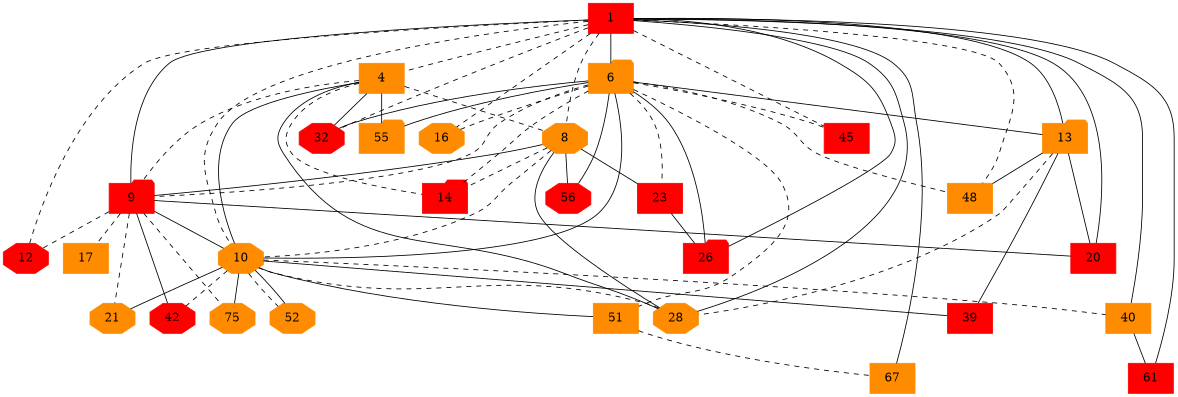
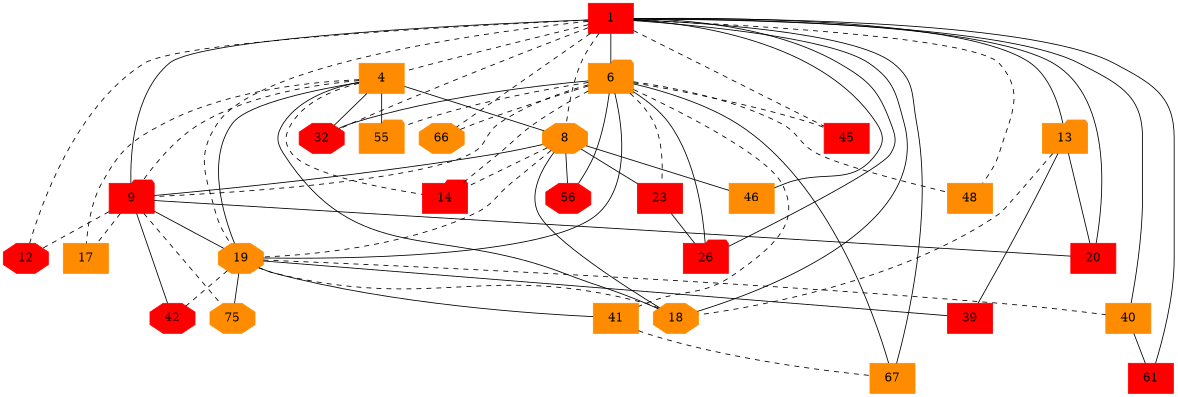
(509, 97) -> (509, 97)
(838, 108) -> (801, 184)
none -> (187, 113)
(488, 113) -> (488, 113)
(442, 138) -> (442, 138)
(1018, 168) -> none
none -> (752, 198)
(241, 258) -> (241, 258)
(112, 318) -> none
(292, 318) -> none
(616, 318) -> (616, 318)
(676, 318) -> (676, 318)
